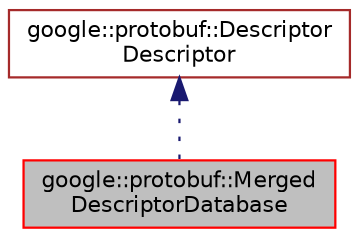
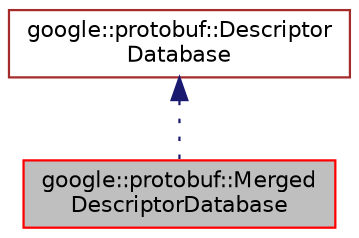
(179, 44) -> (179, 44)
